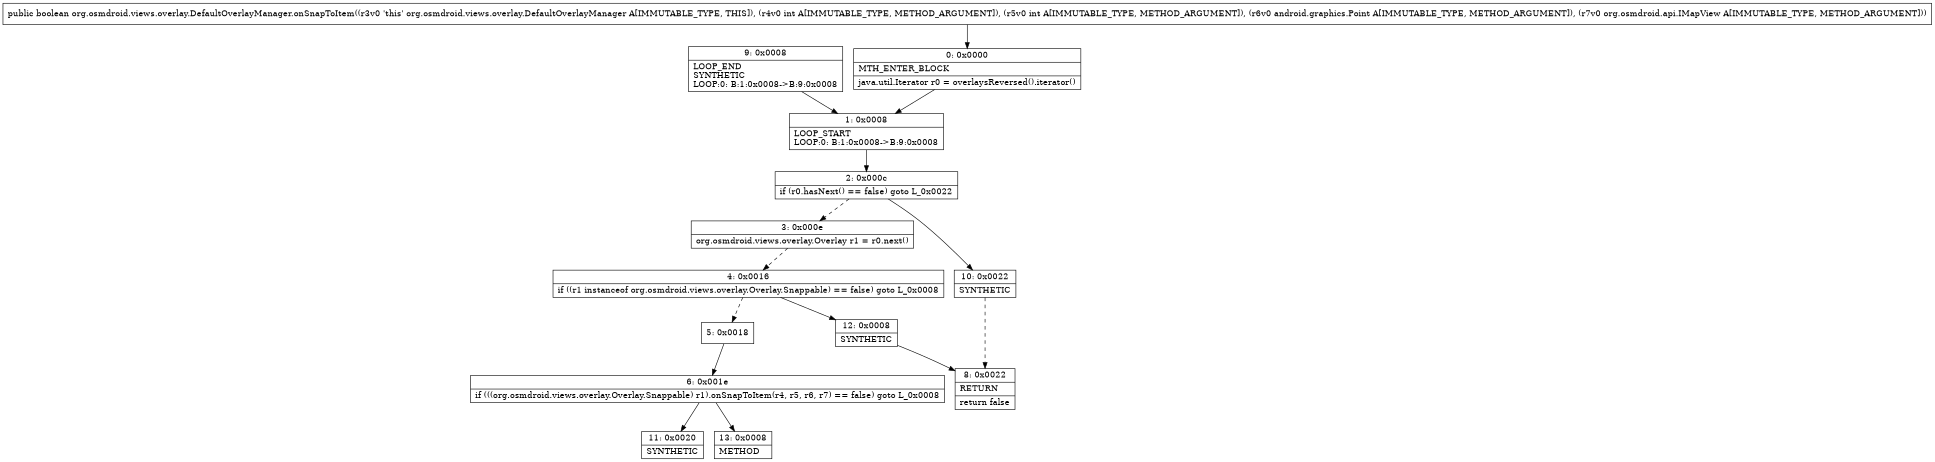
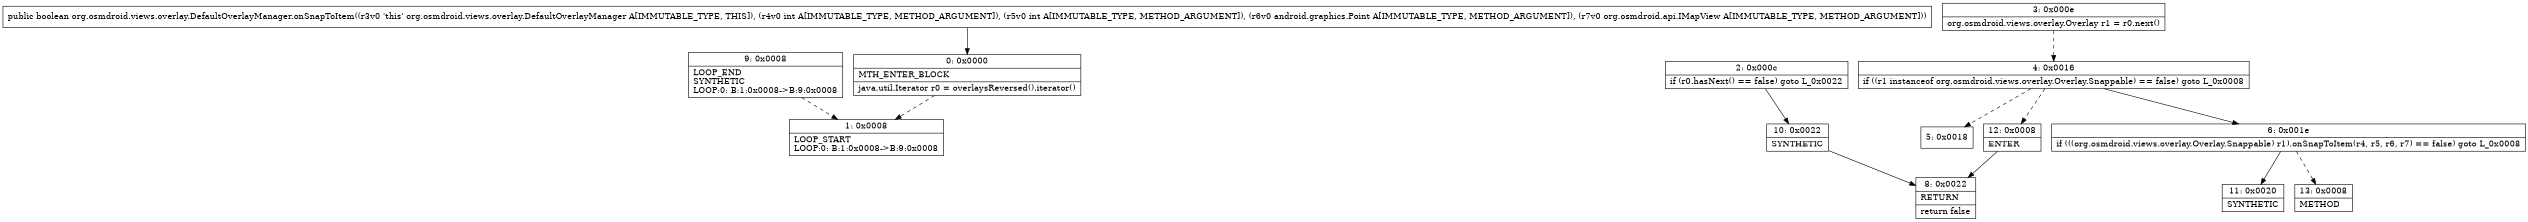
(917, 100) -> (917, 106)
(817, 101) -> (817, 107)
(866, 158) -> none
(837, 208) -> none
(805, 307) -> (2035, 104)
(985, 330) -> (1869, 167)
(866, 340) -> (2004, 144)
(719, 357) -> (2168, 106)
(724, 415) -> (2305, 165)
